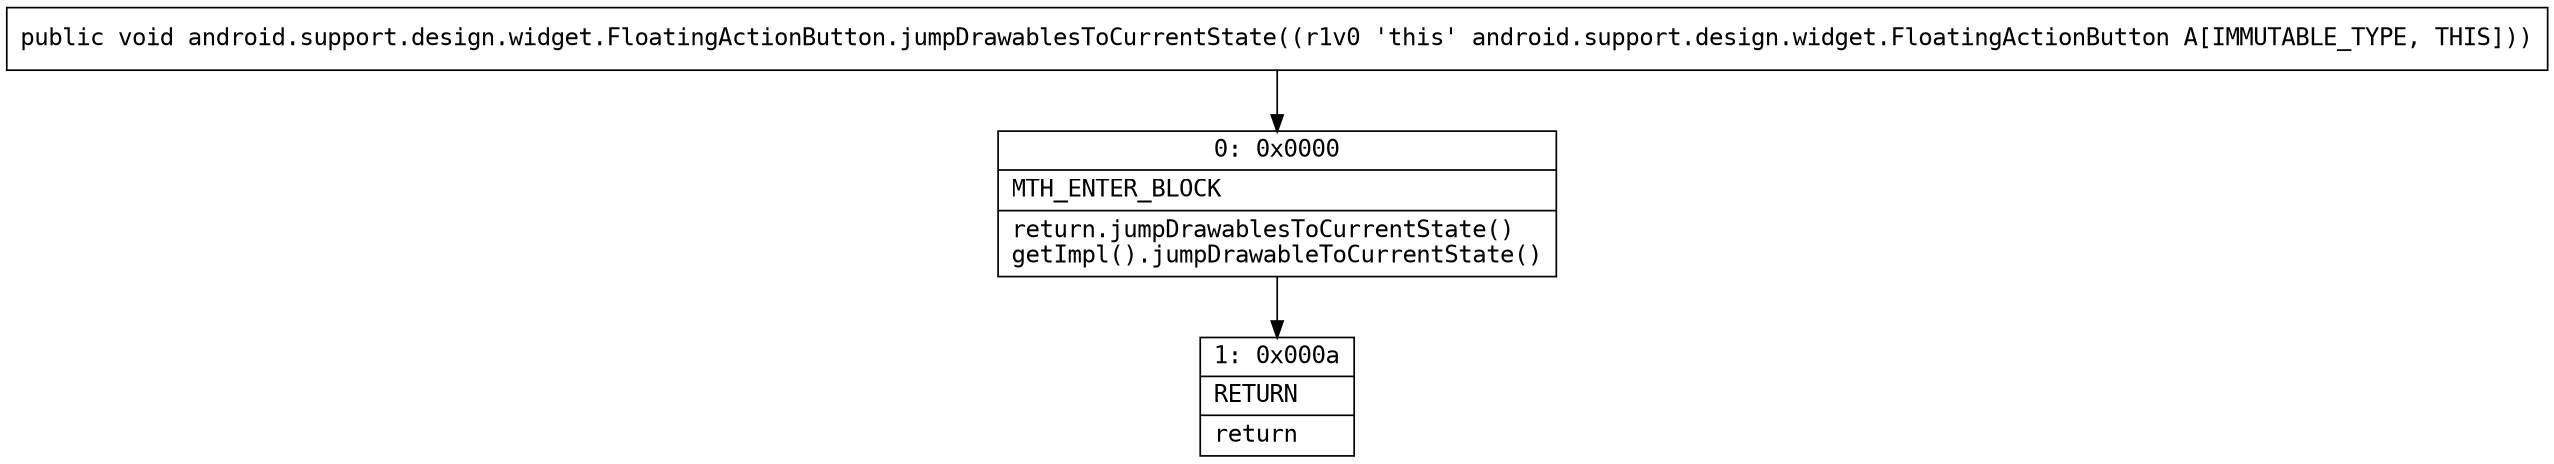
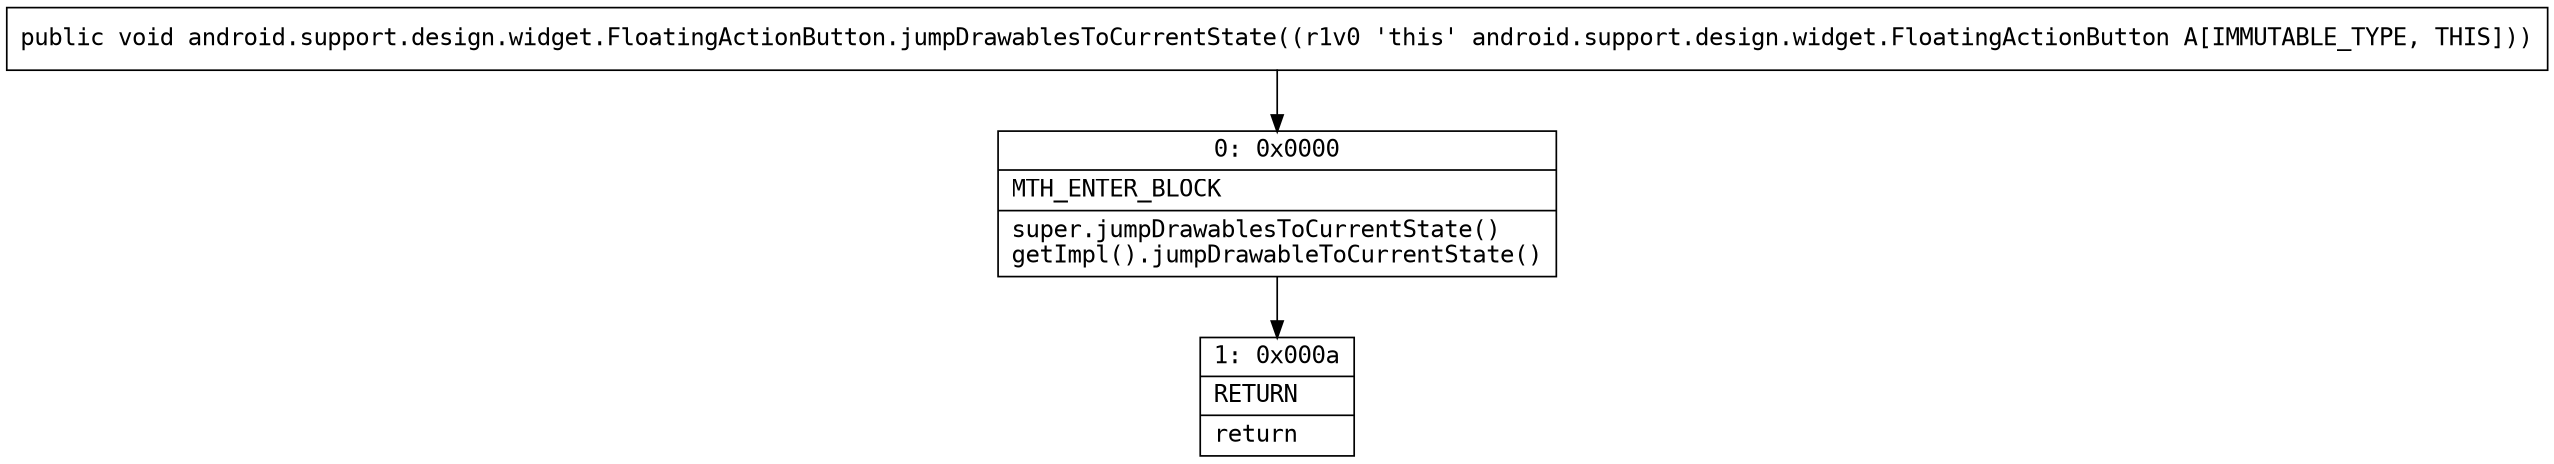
(1264, 230) -> (1256, 230)
